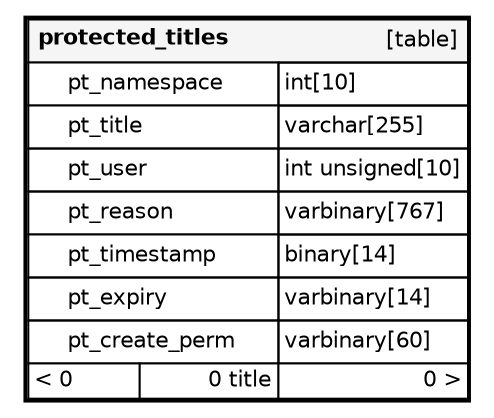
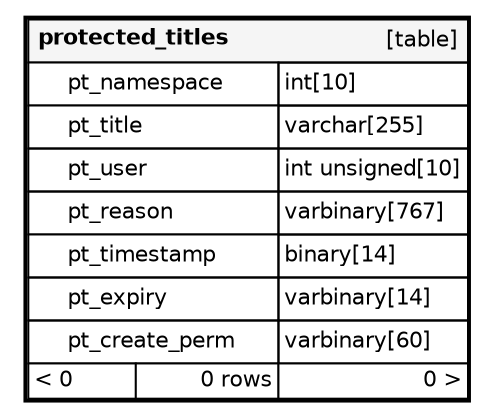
(240, 380) -> (236, 380)
